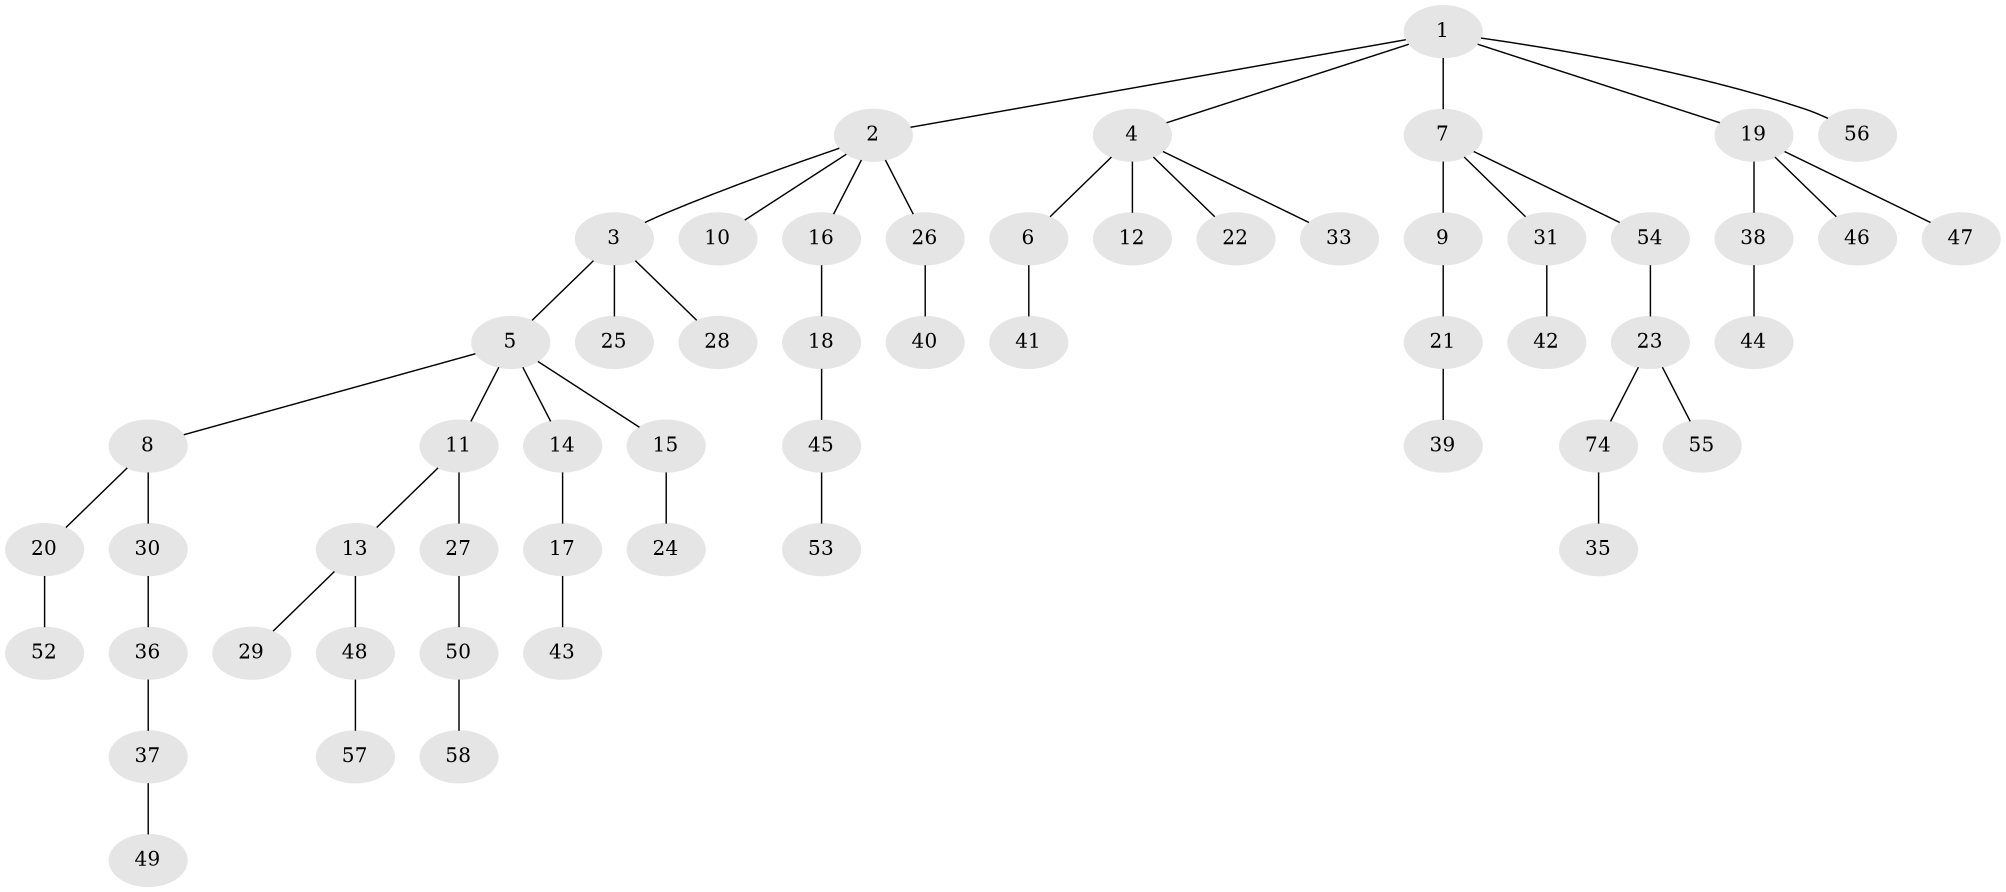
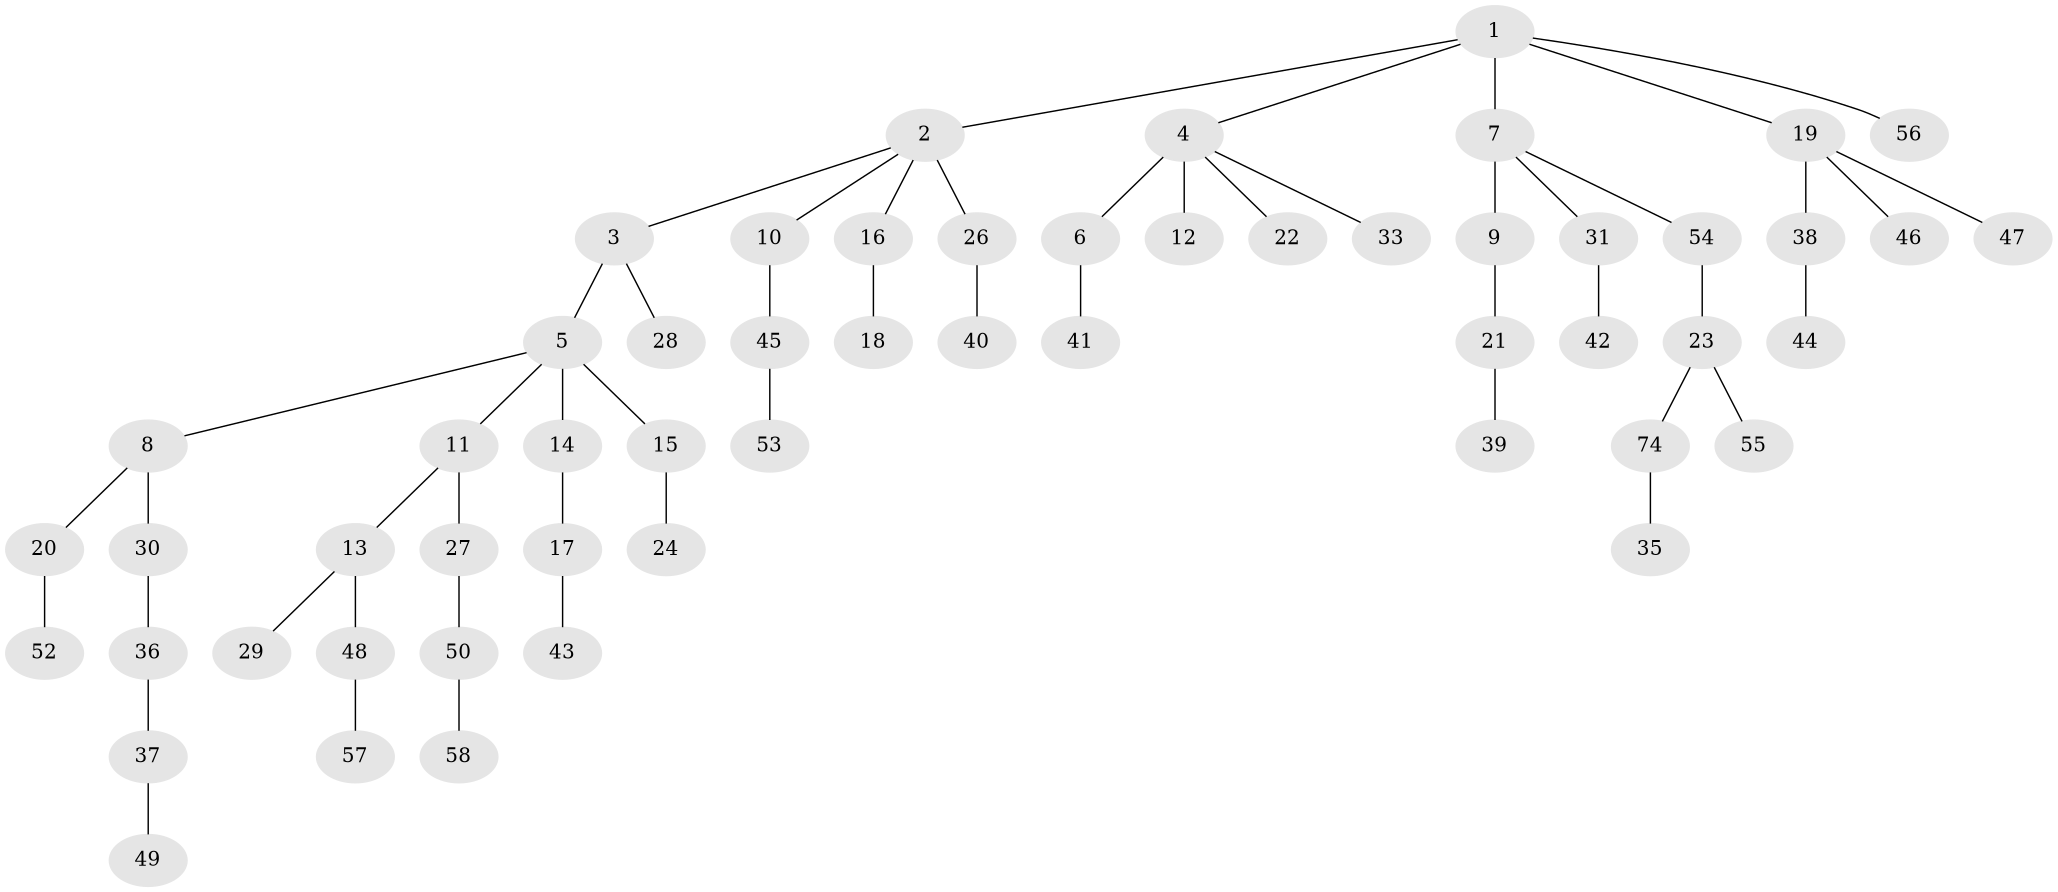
(614, 342) -> none
(822, 394) -> (770, 291)
